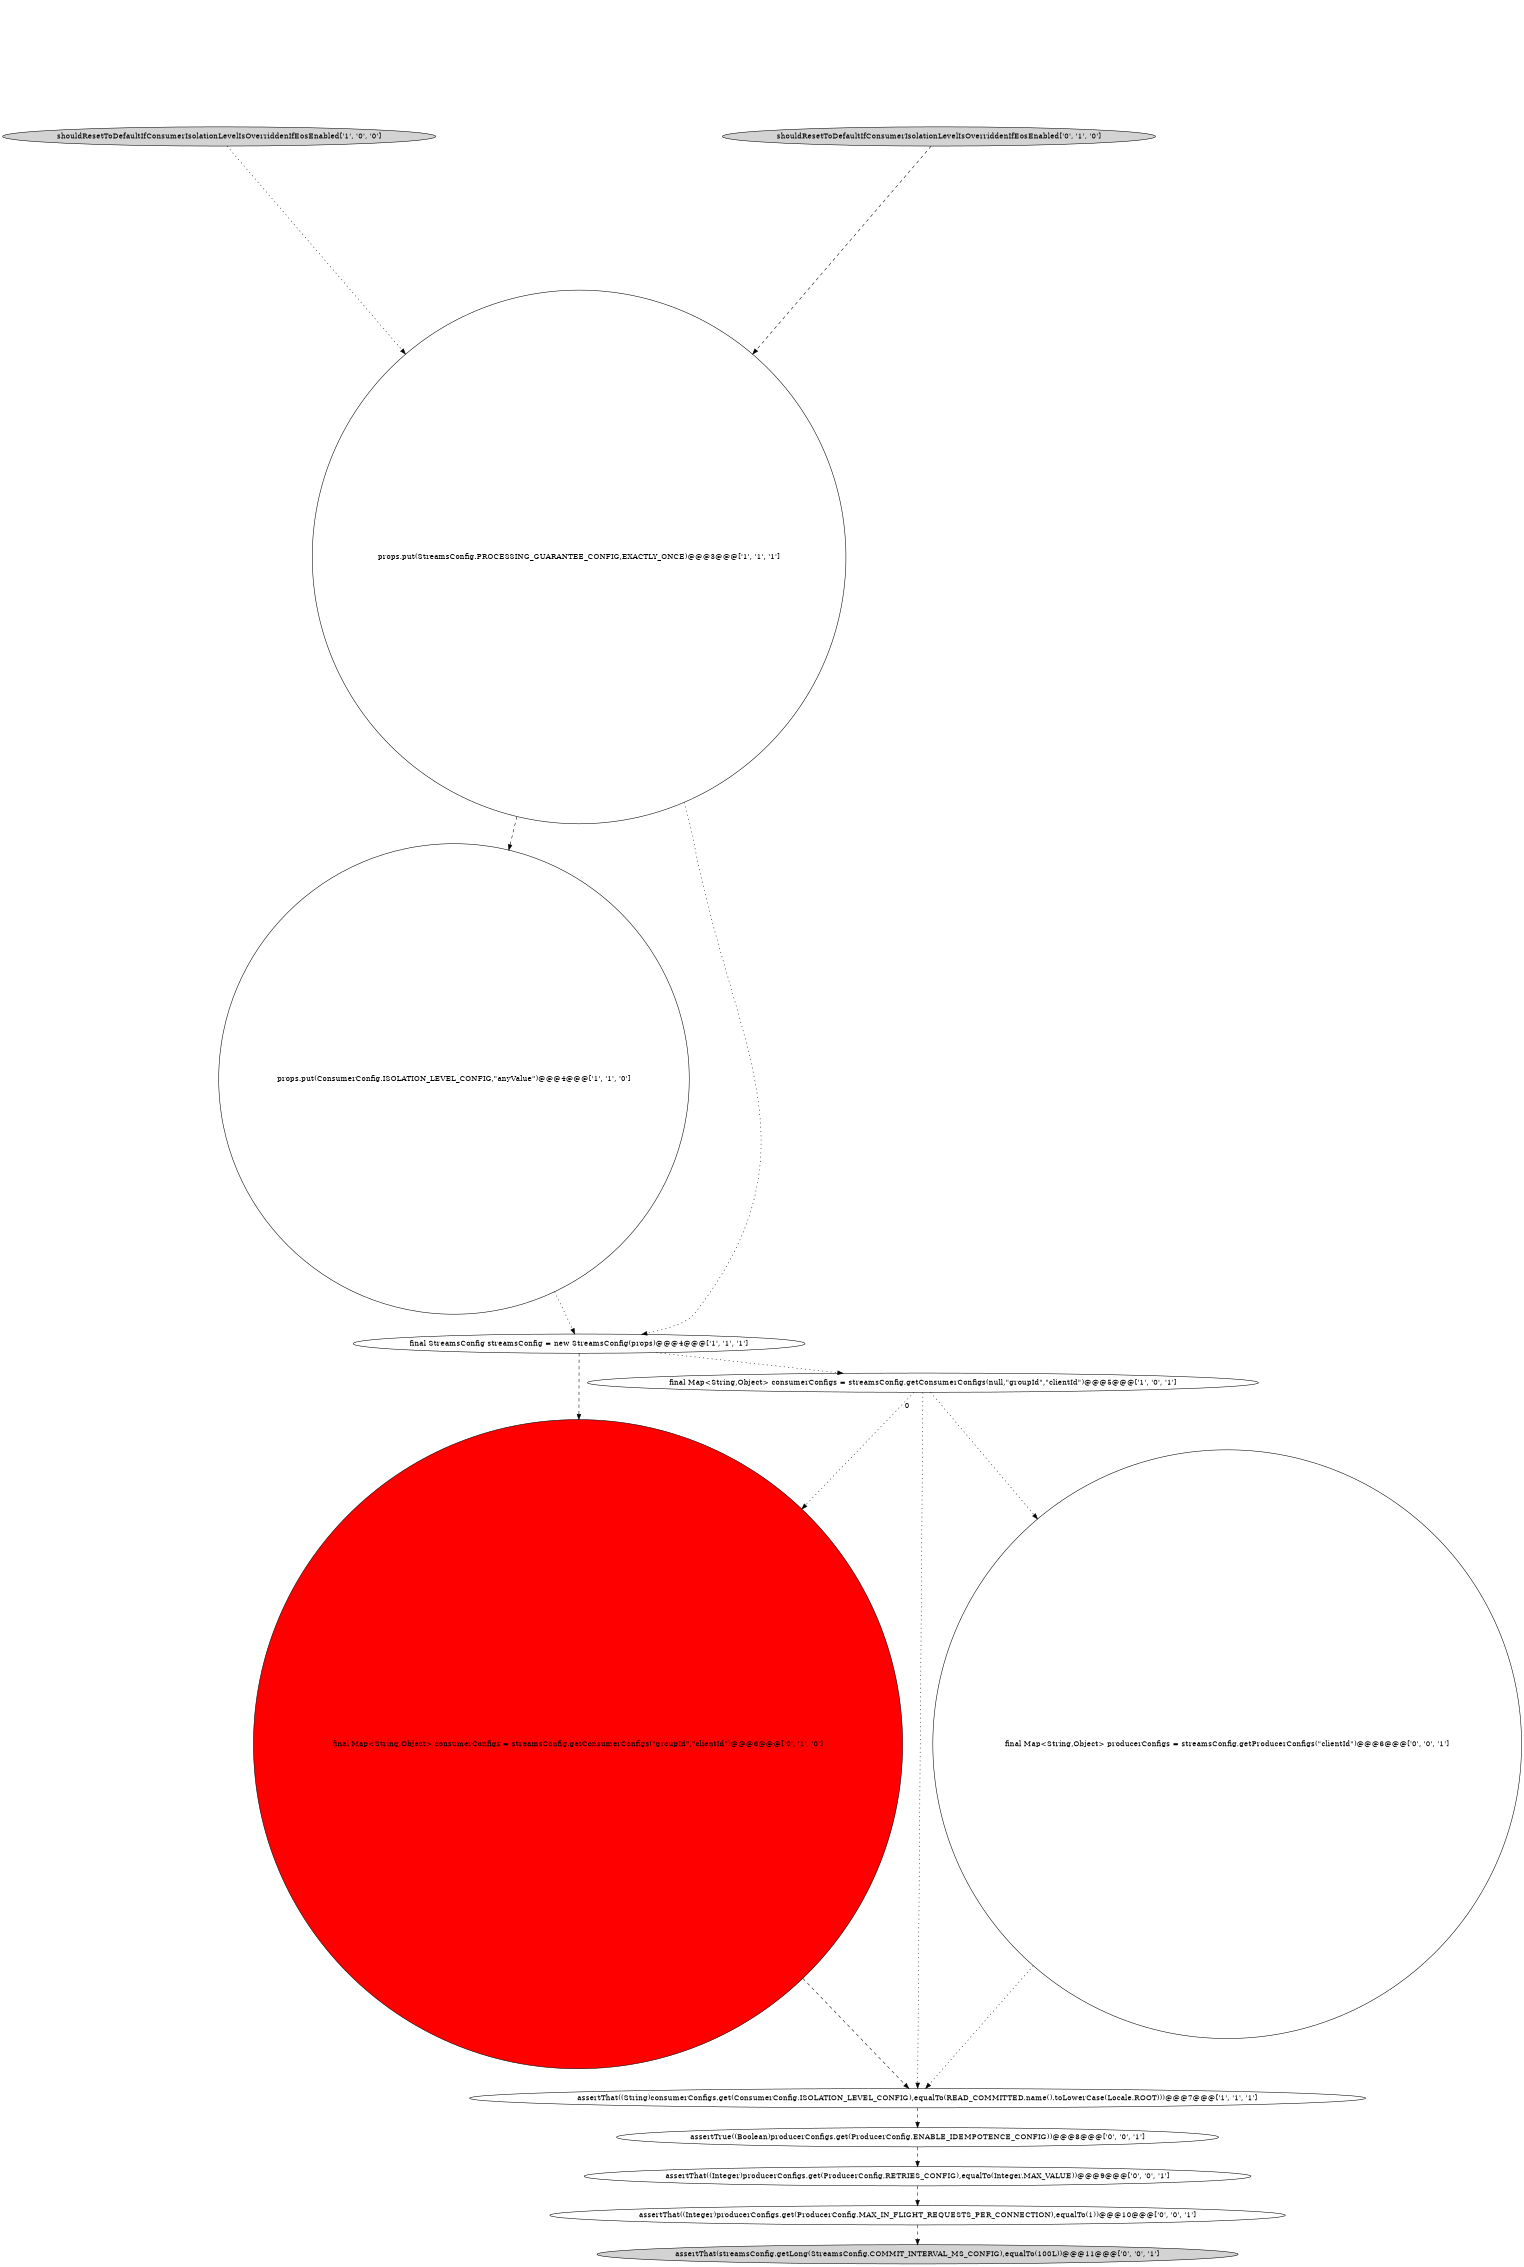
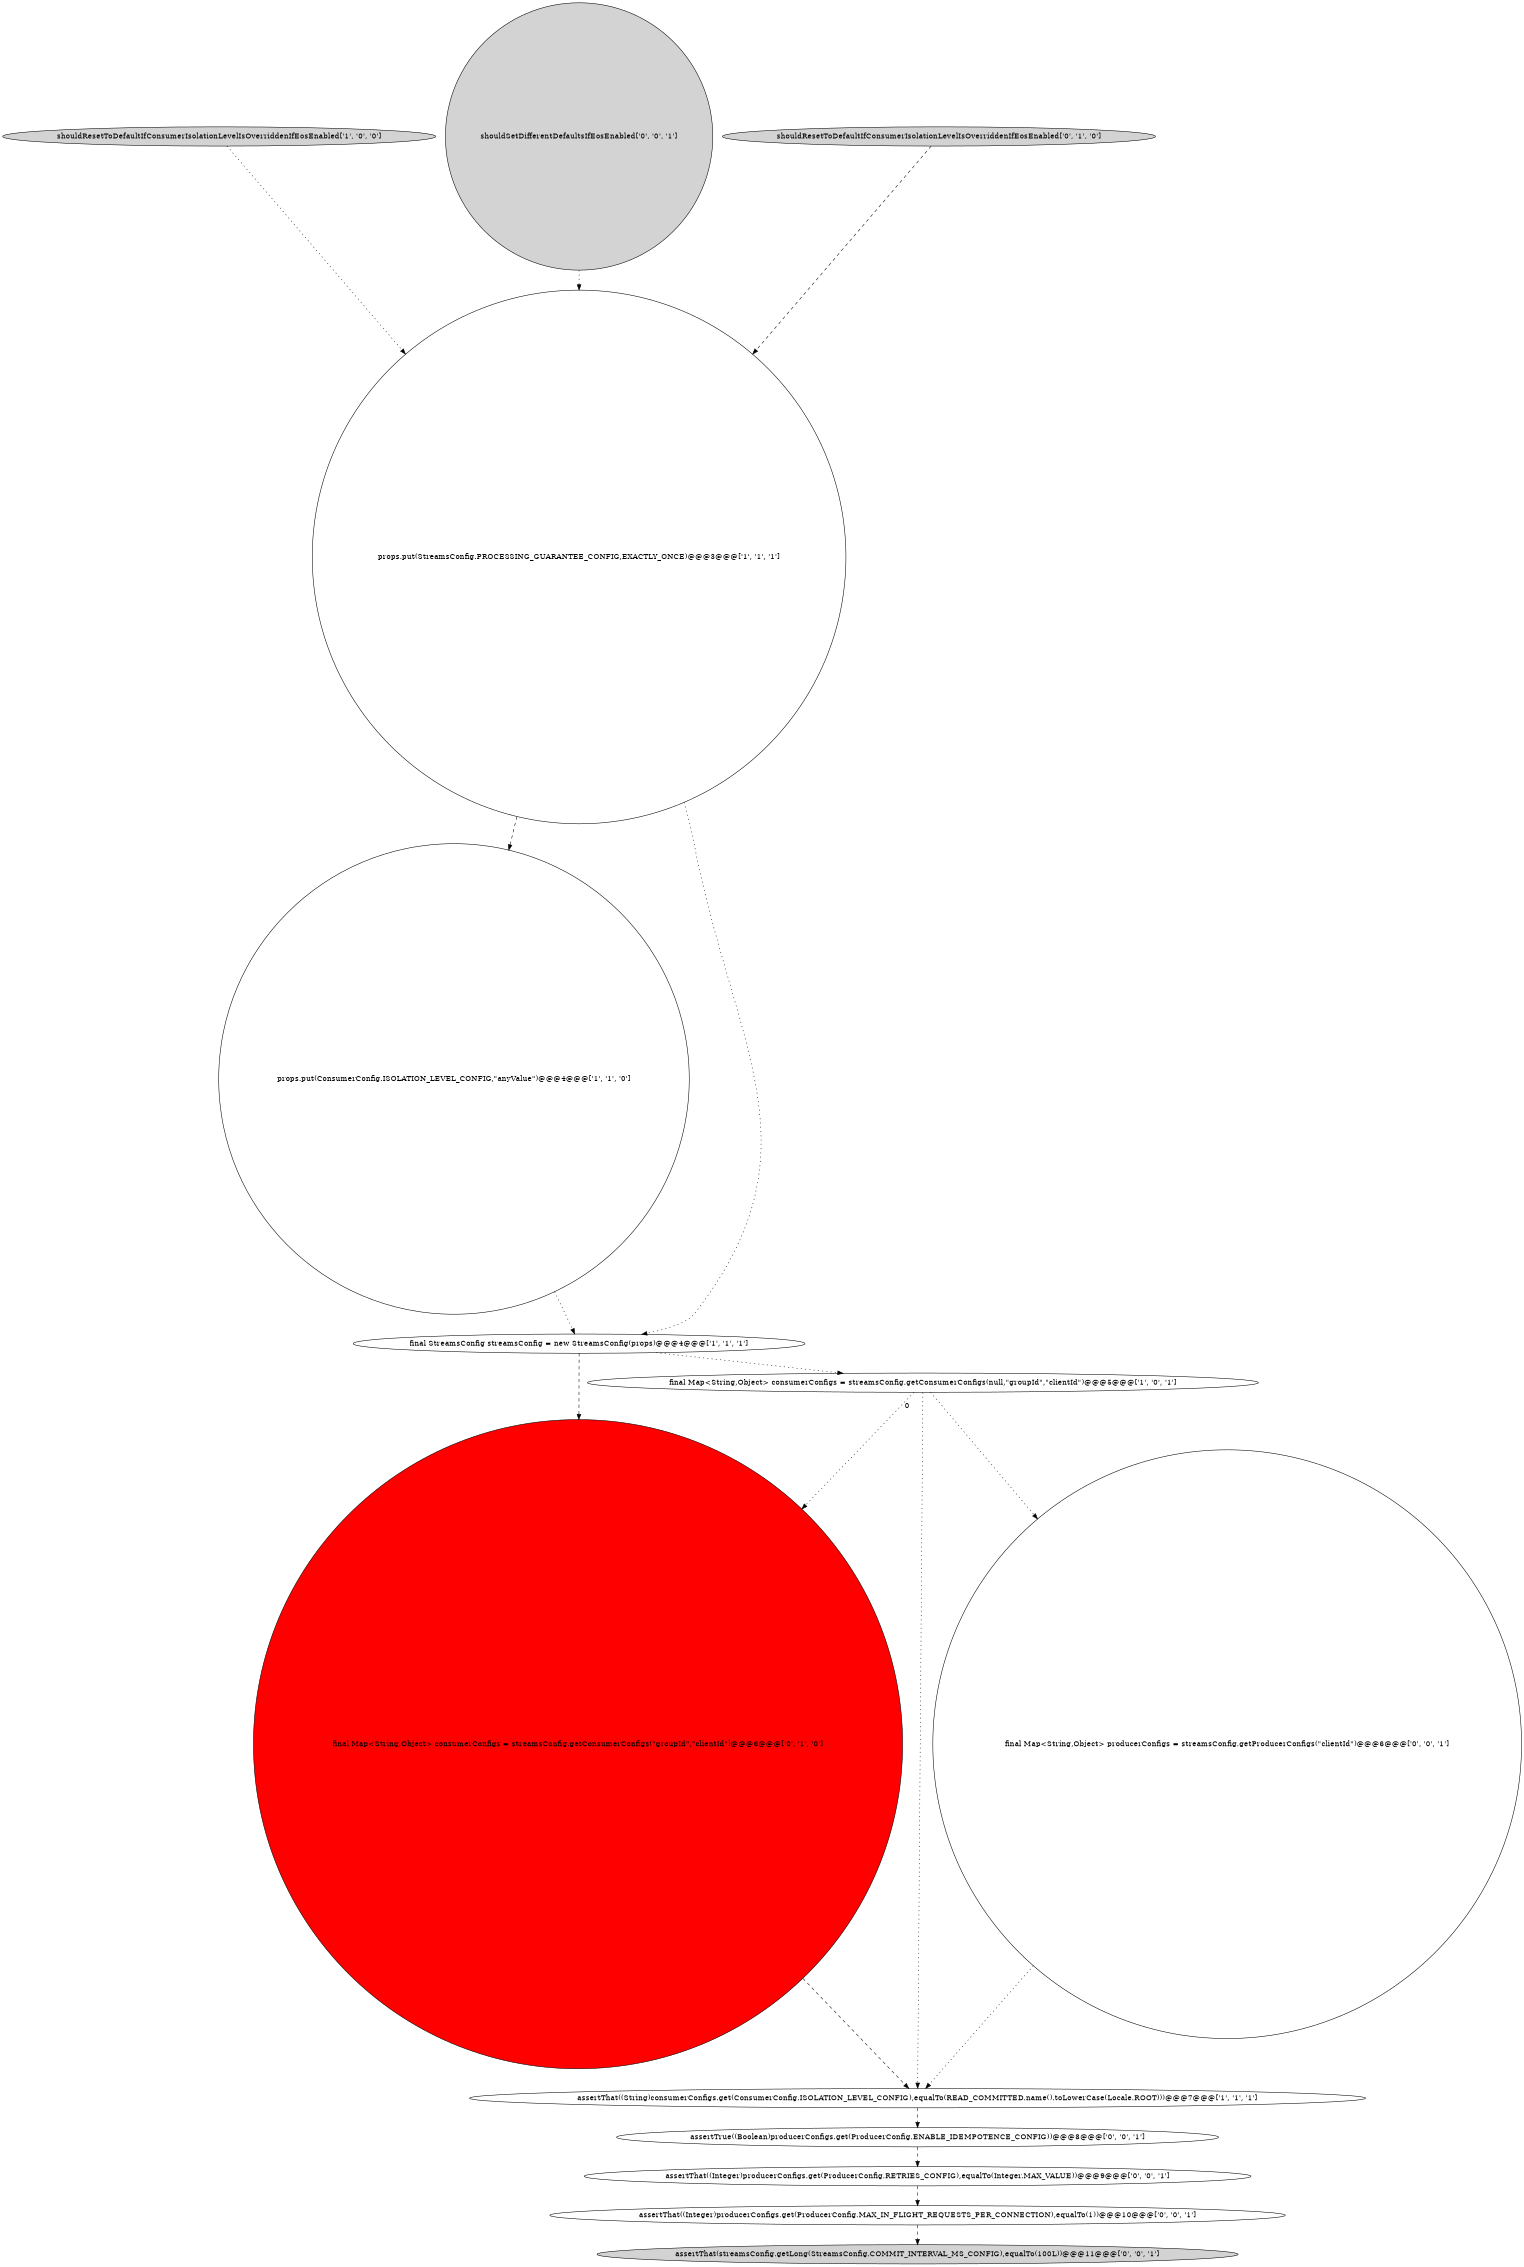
none -> (579, 136)
